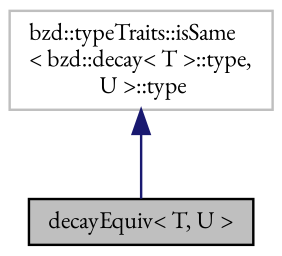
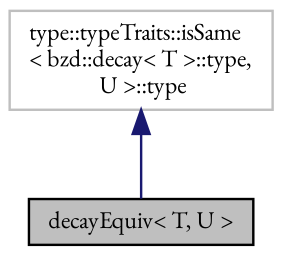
(141, 60) -> (141, 60)
